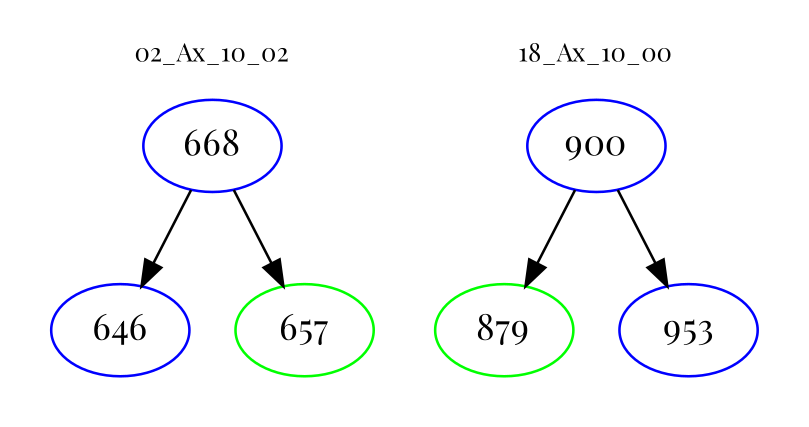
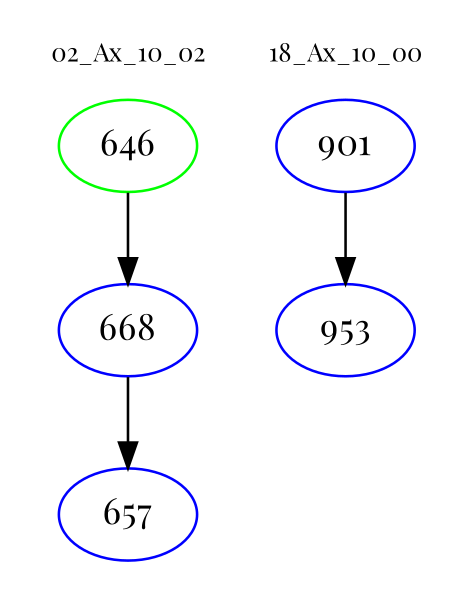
(596, 146) -> (346, 146)
(172, 227) -> (128, 225)
(120, 330) -> (128, 146)
(305, 330) -> (128, 515)
(504, 330) -> none
